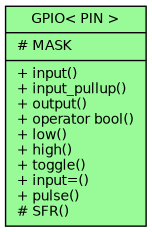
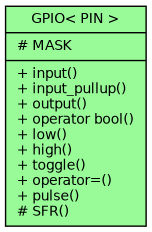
(53, 181) -> (65, 181)
